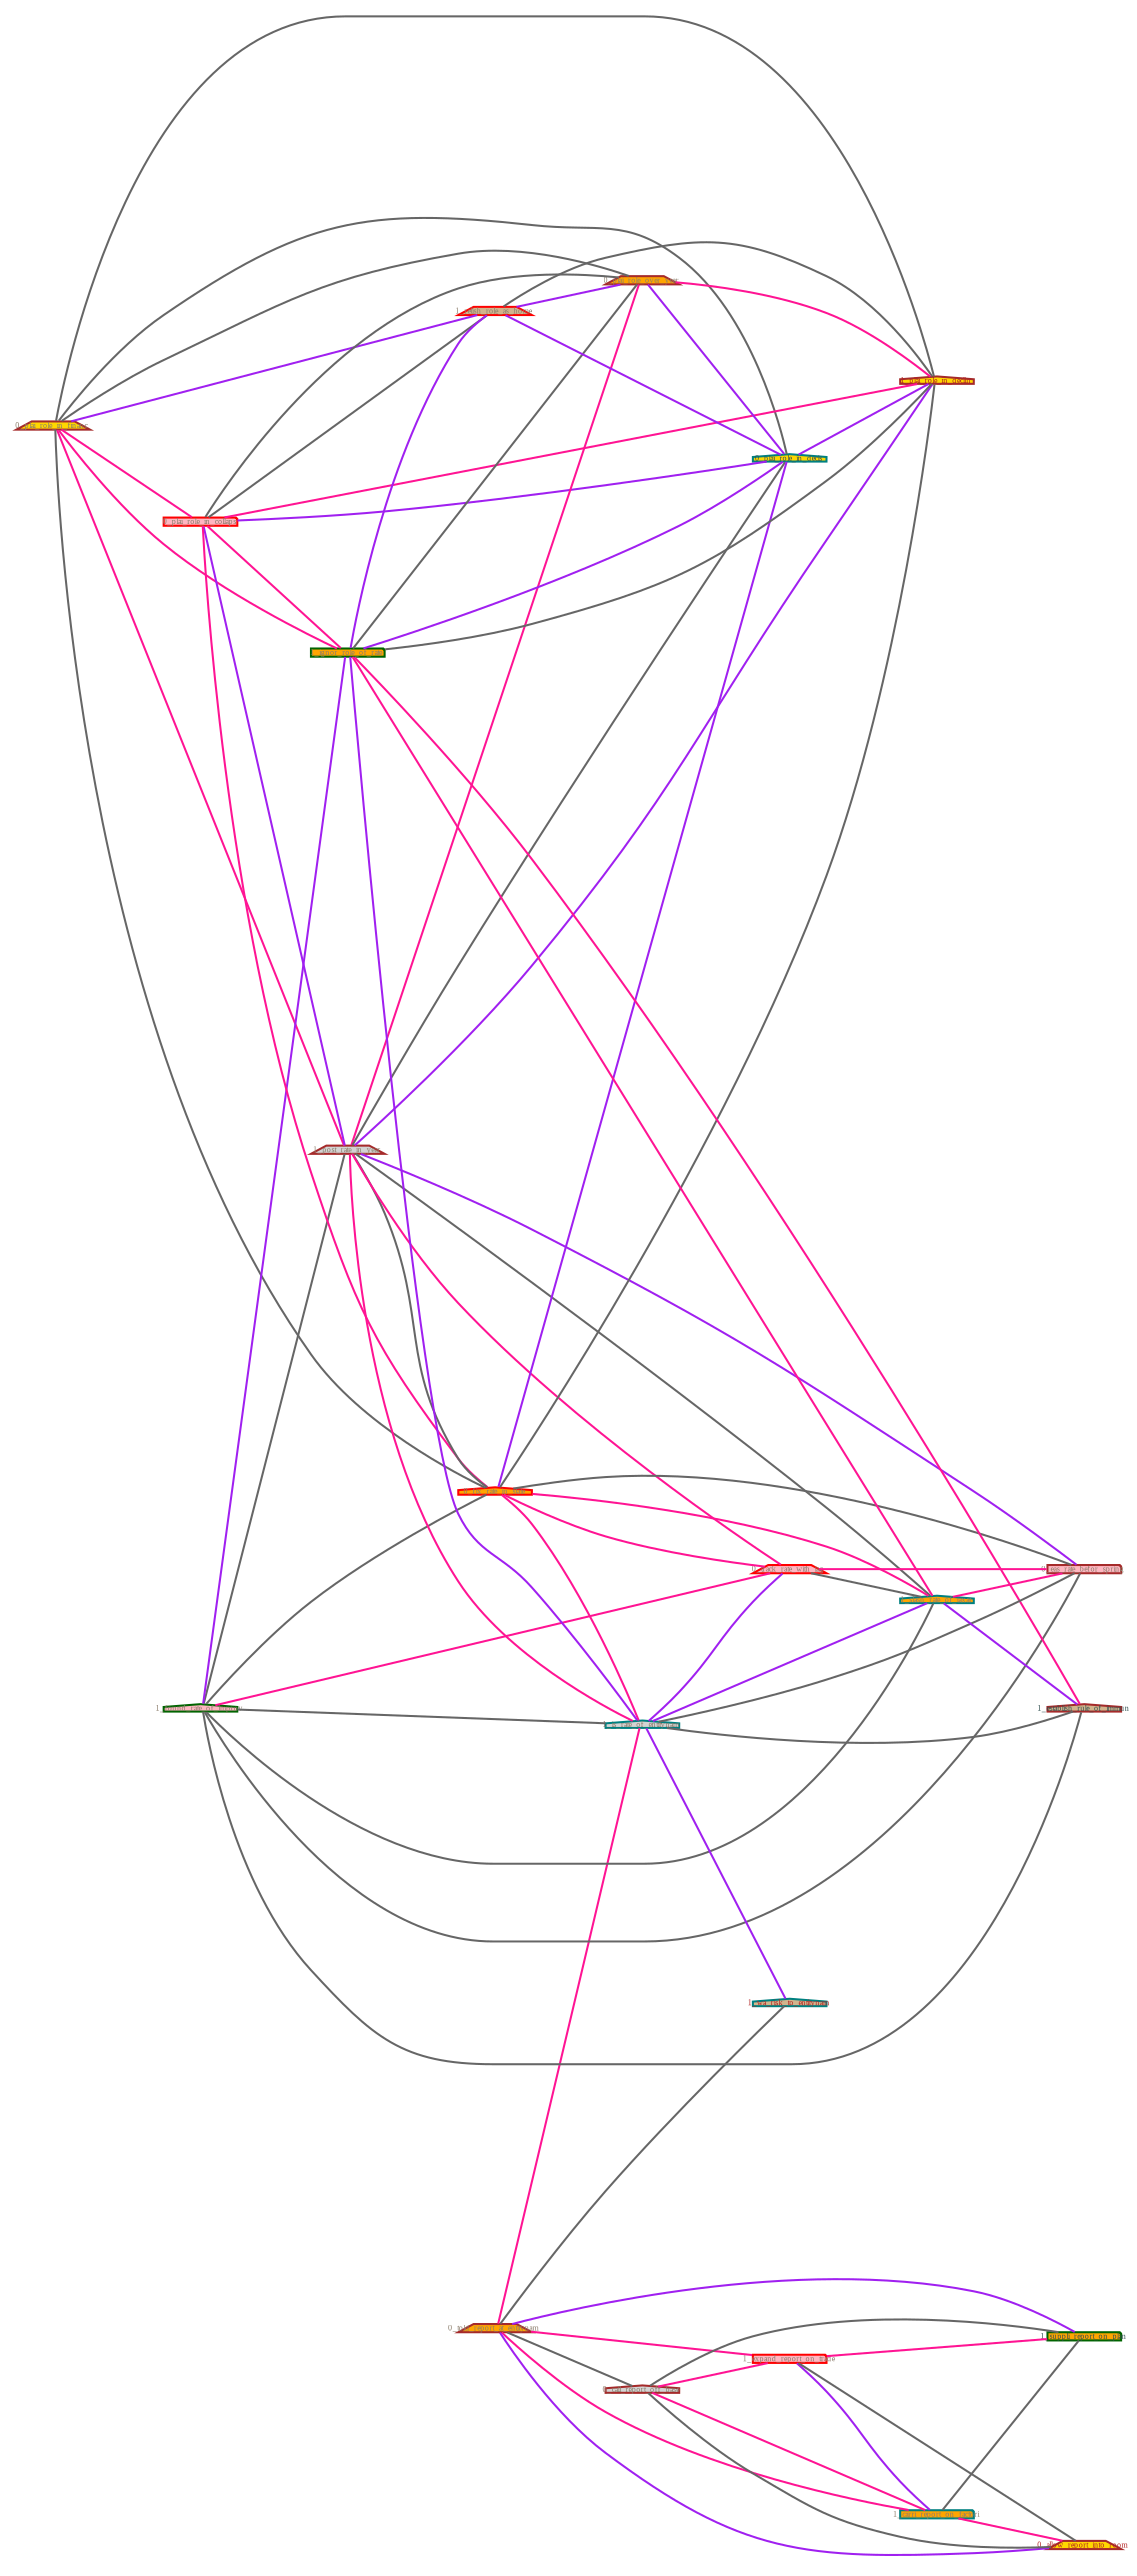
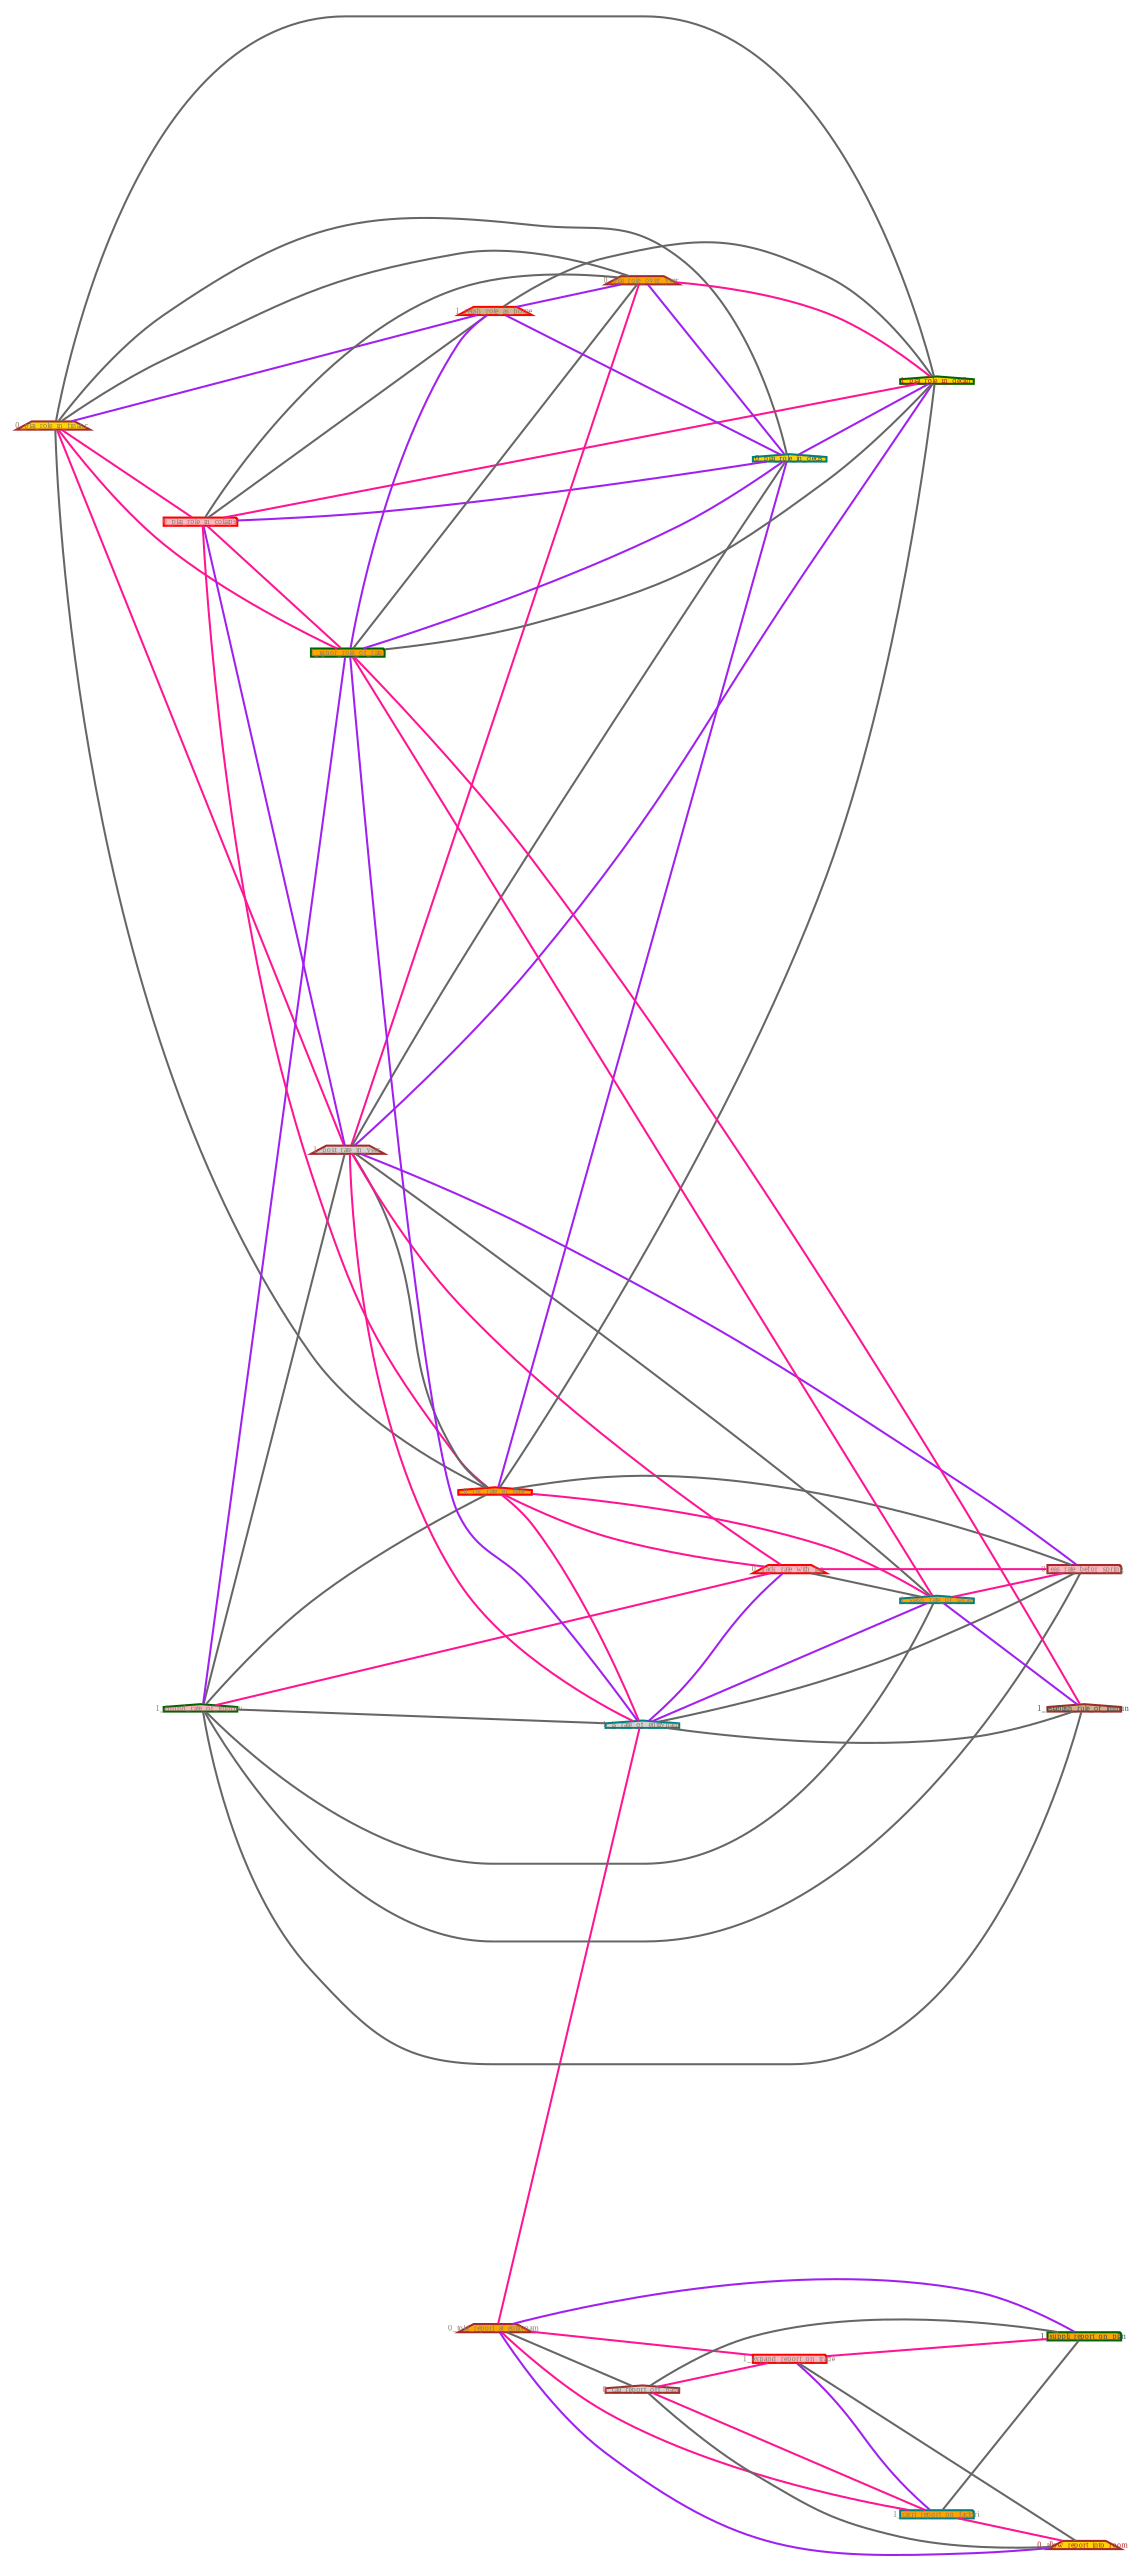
(937, 381) -> (937, 381)
(790, 2003) -> none
